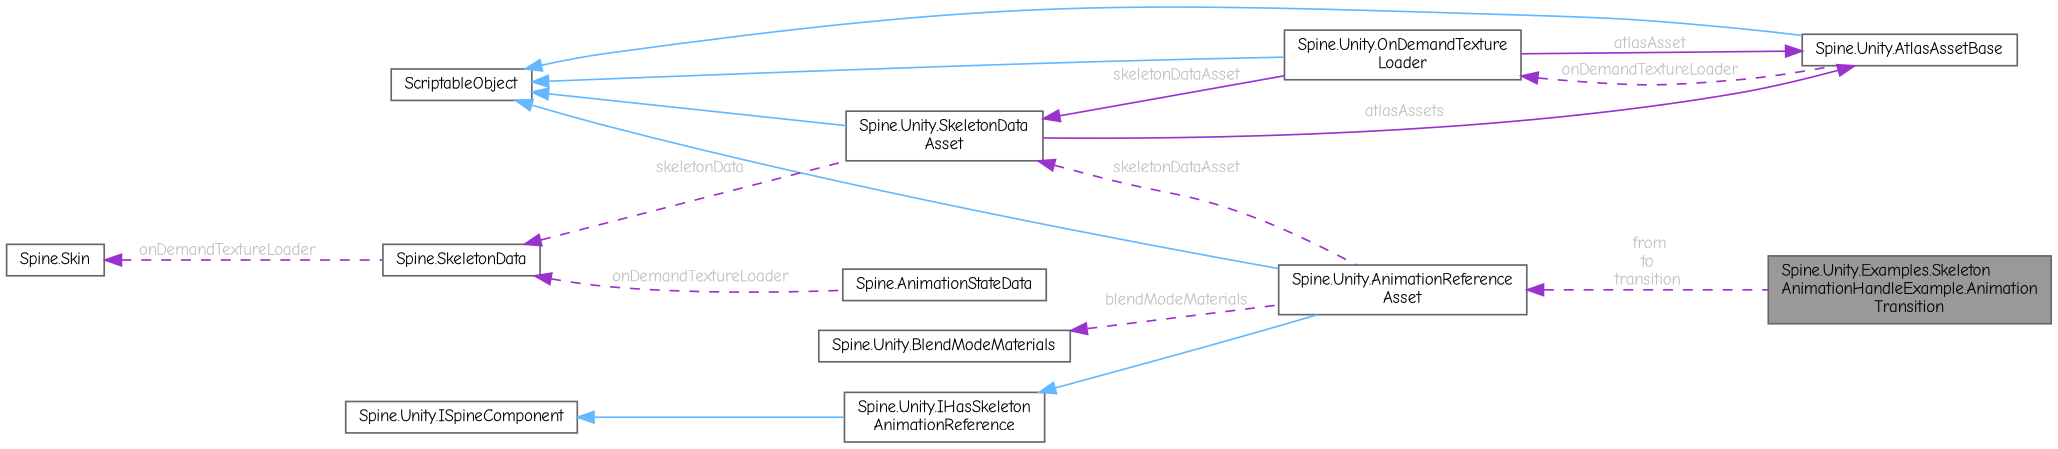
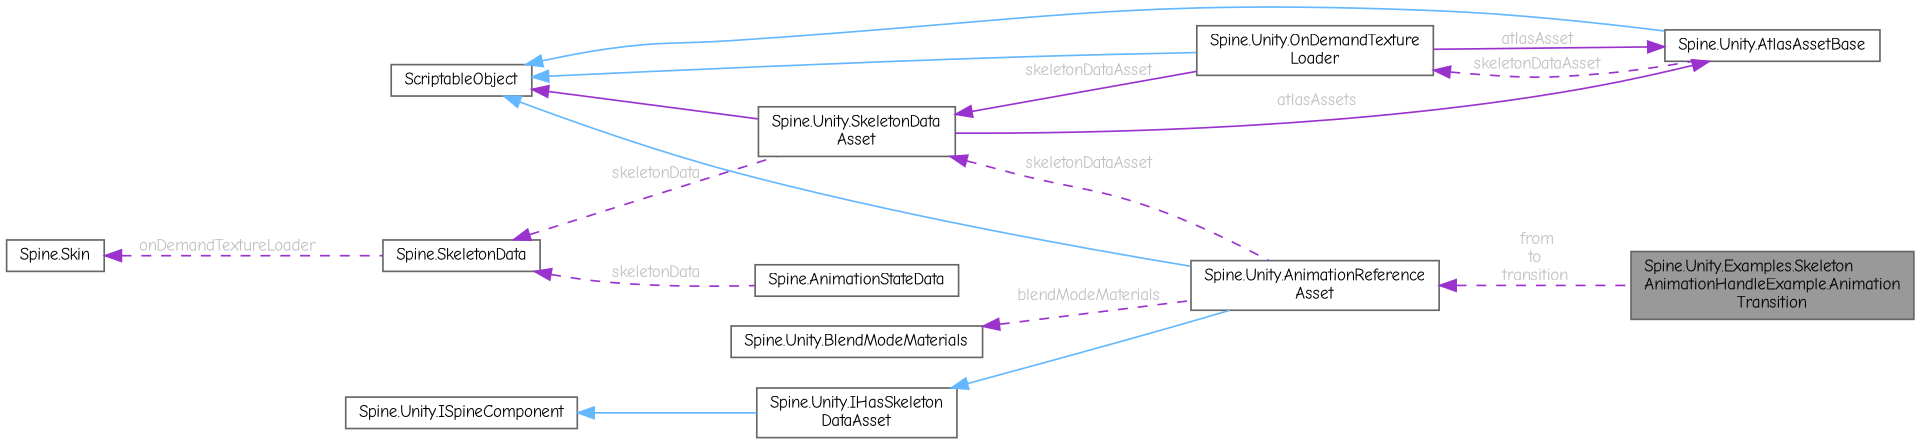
(1648, 71) -> (1535, 65)
(697, 110) -> (653, 105)
(698, 277) -> (654, 273)
(945, 417) -> (857, 413)
